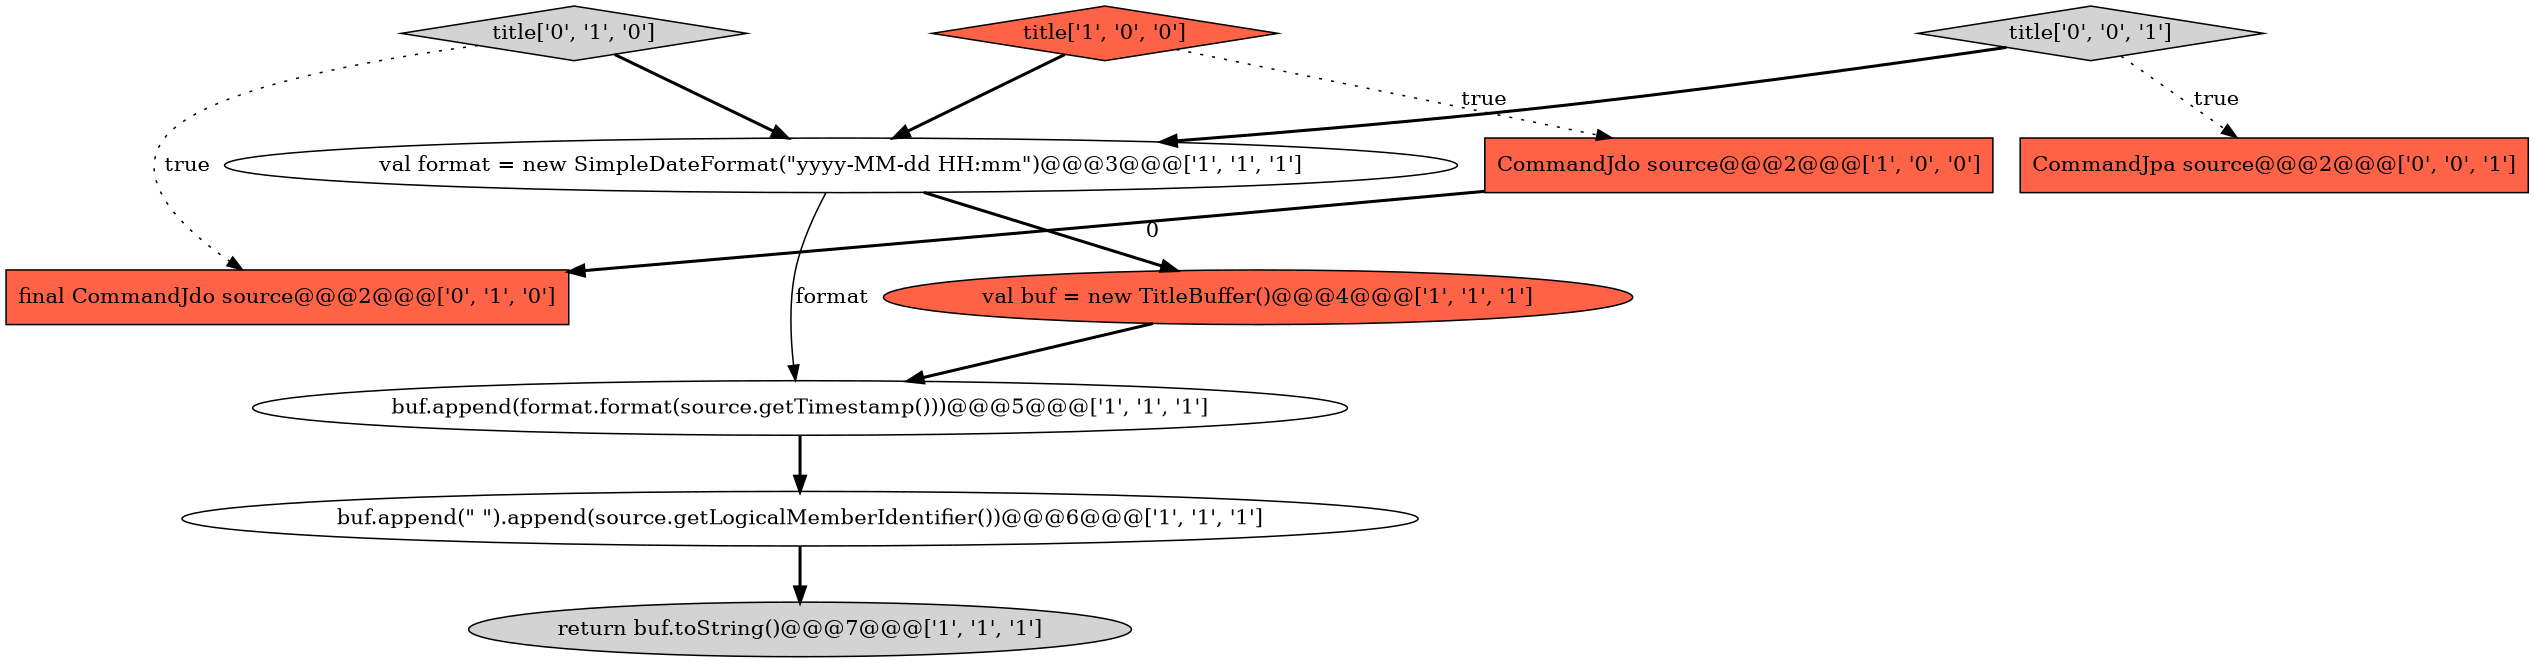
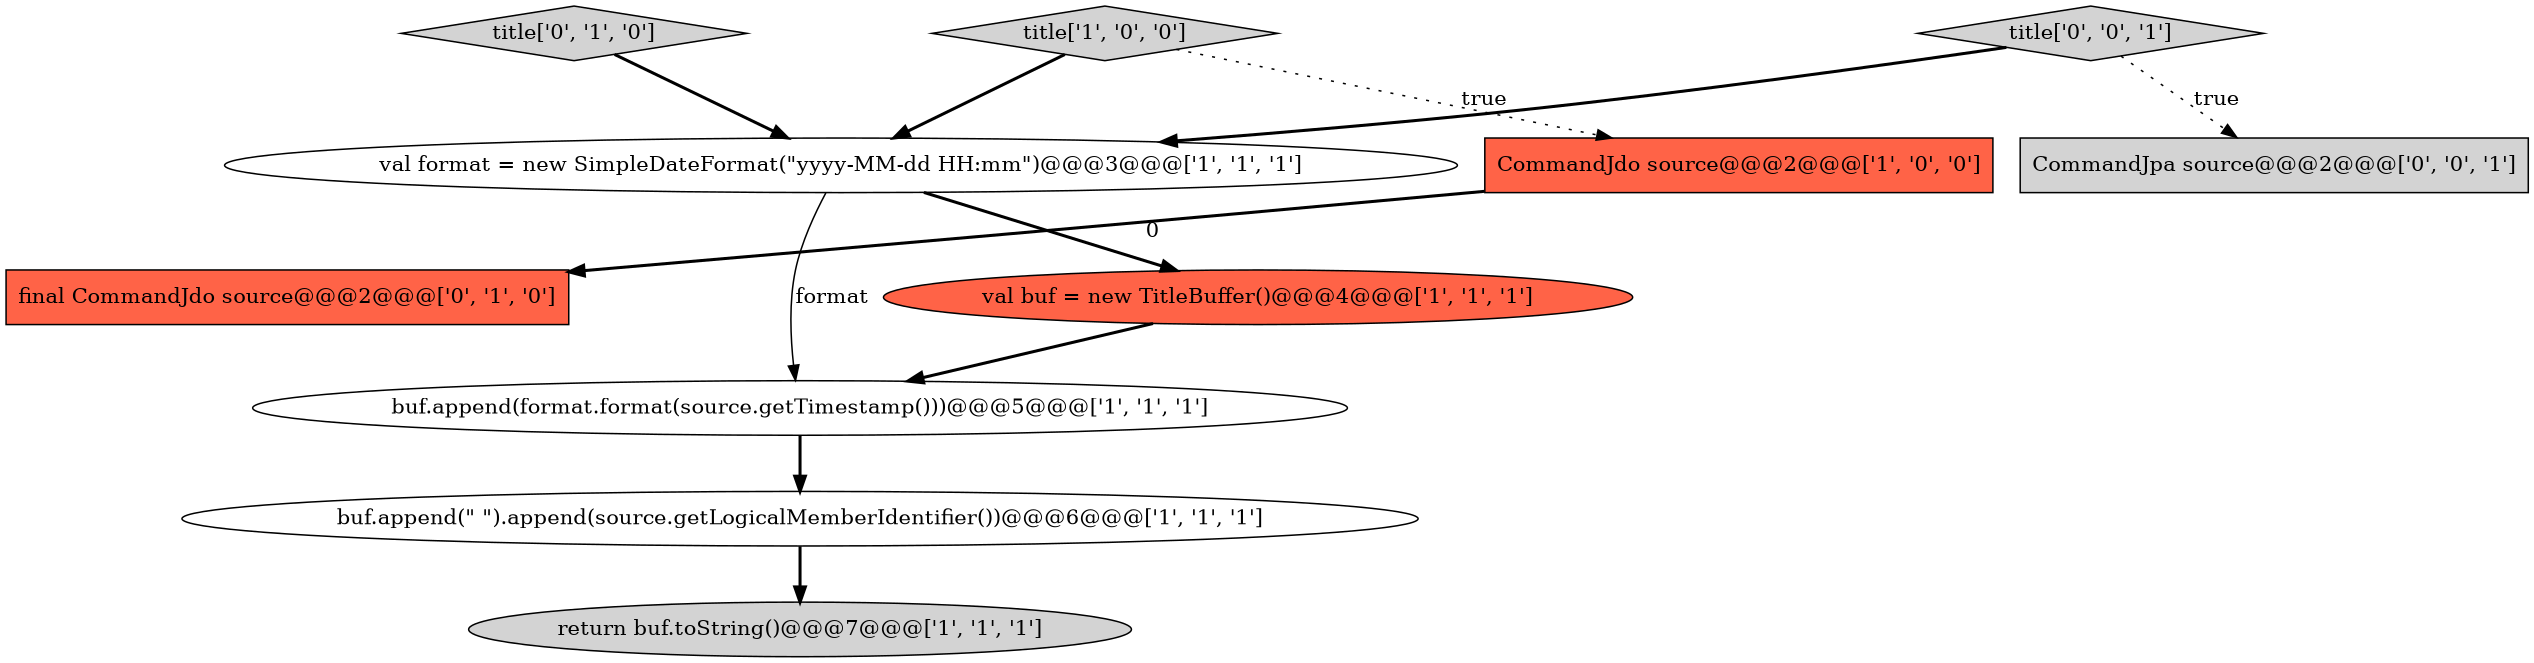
(1105, 33) -> (1105, 33)
(240, 95) -> none
(2274, 165) -> (2274, 165)
